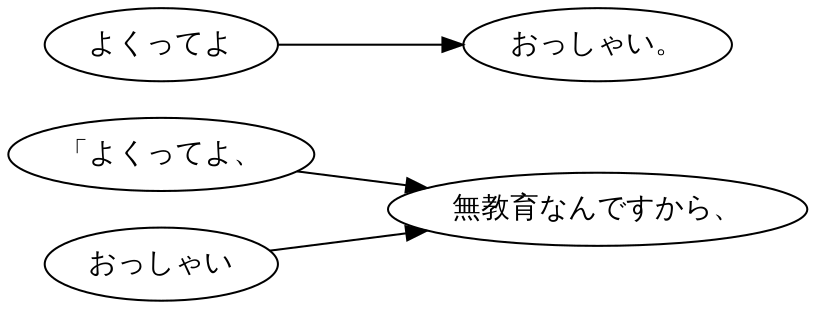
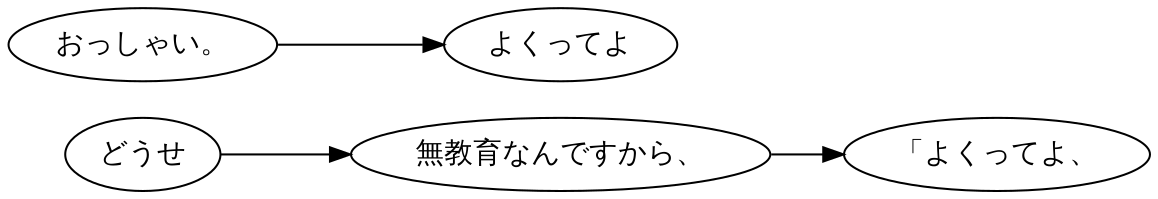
(360, 45) -> (350, 45)
(352, 178) -> (797, 154)
(161, 264) -> (143, 154)
